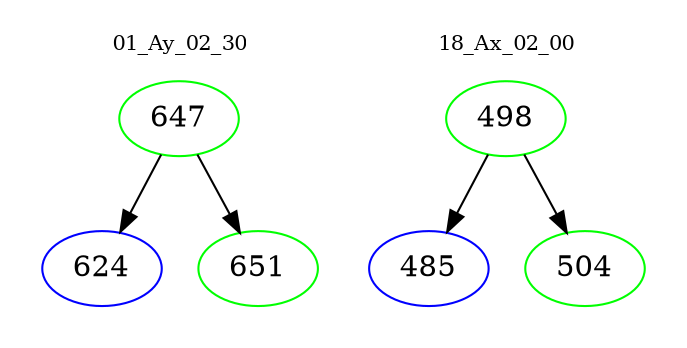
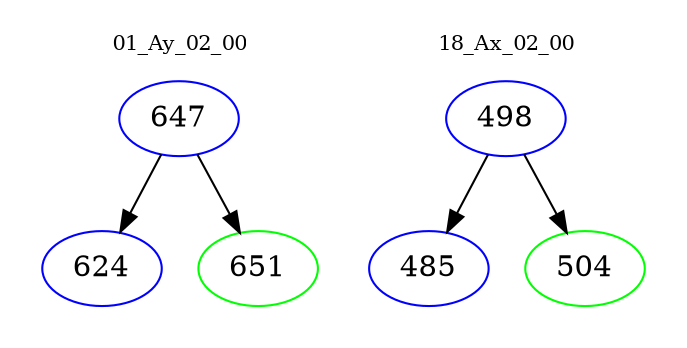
(180, 45) -> (180, 45)
(179, 119) -> (179, 119)
(506, 119) -> (506, 119)
